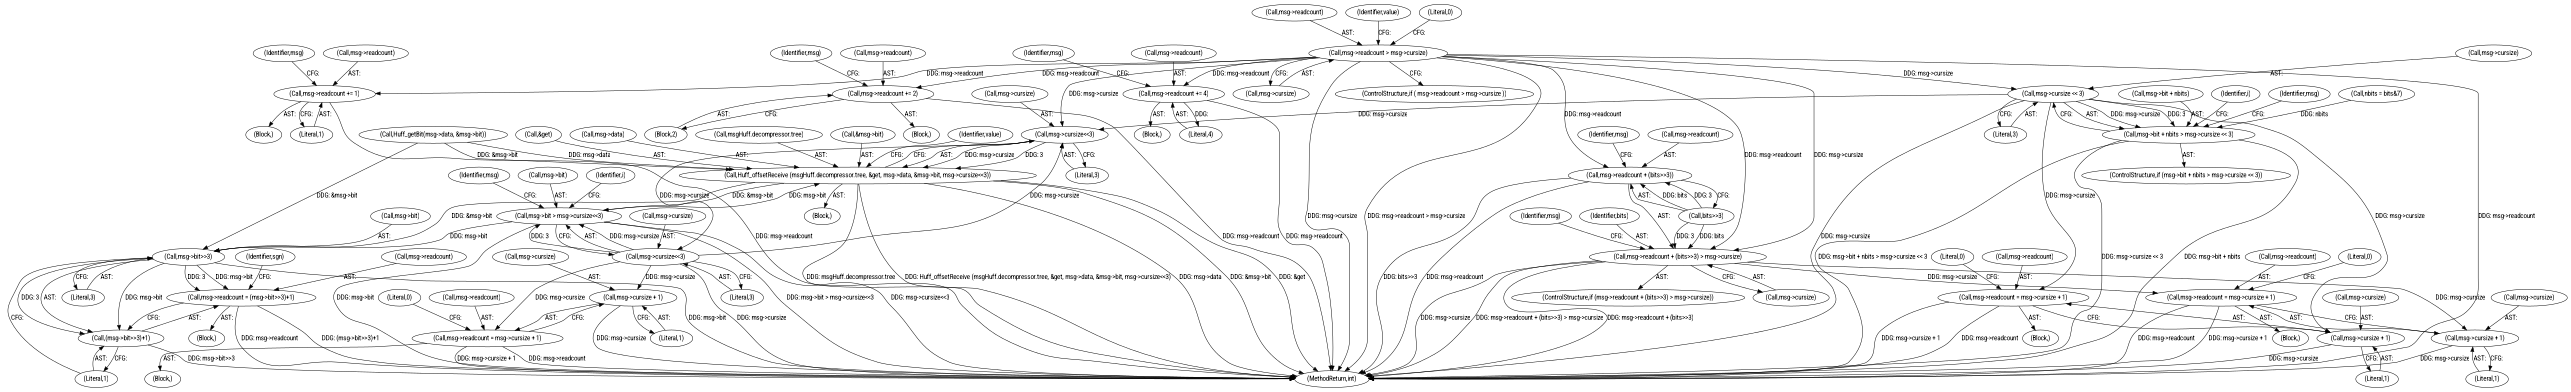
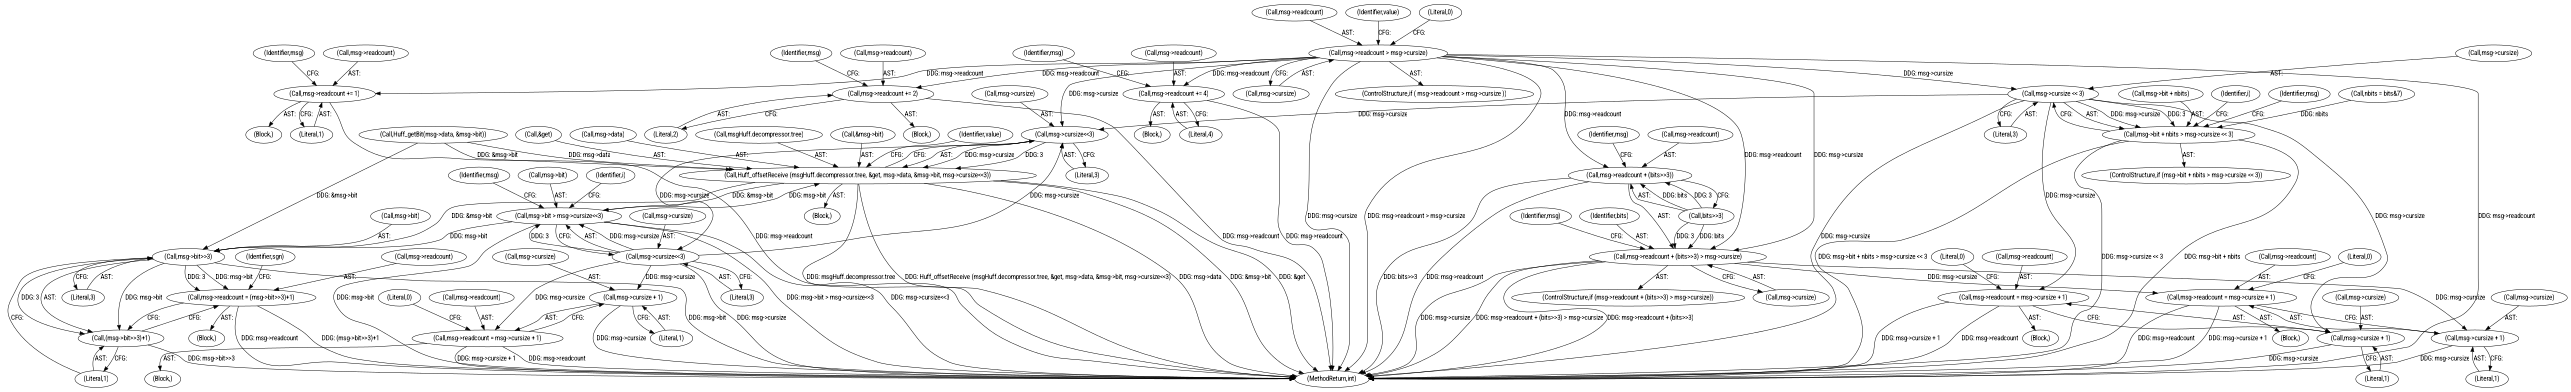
(1417, 74) -> (1417, 74)
(1202, 114) -> (1202, 114)
(666, 135) -> (666, 135)
(195, 318) -> (195, 318)
